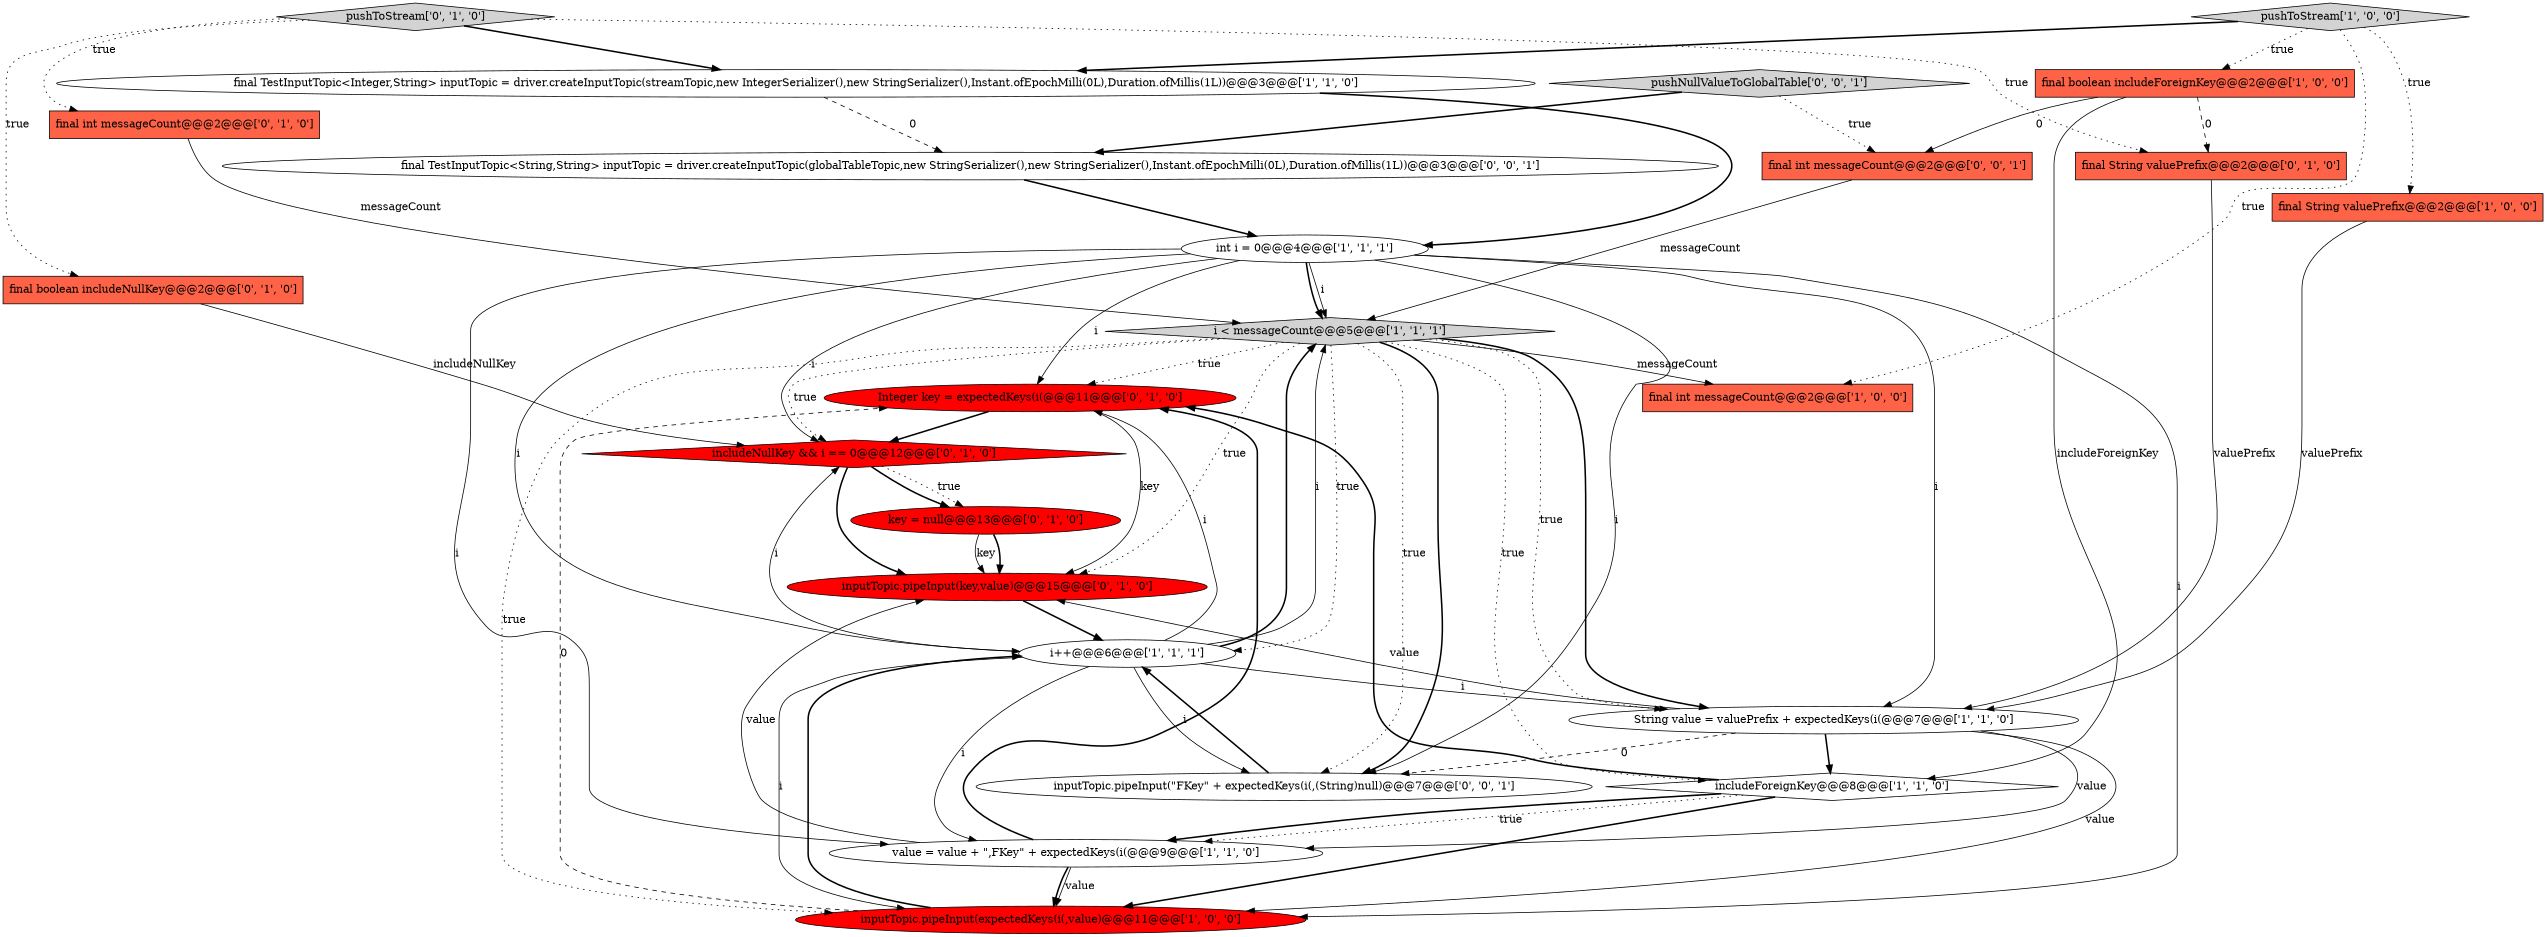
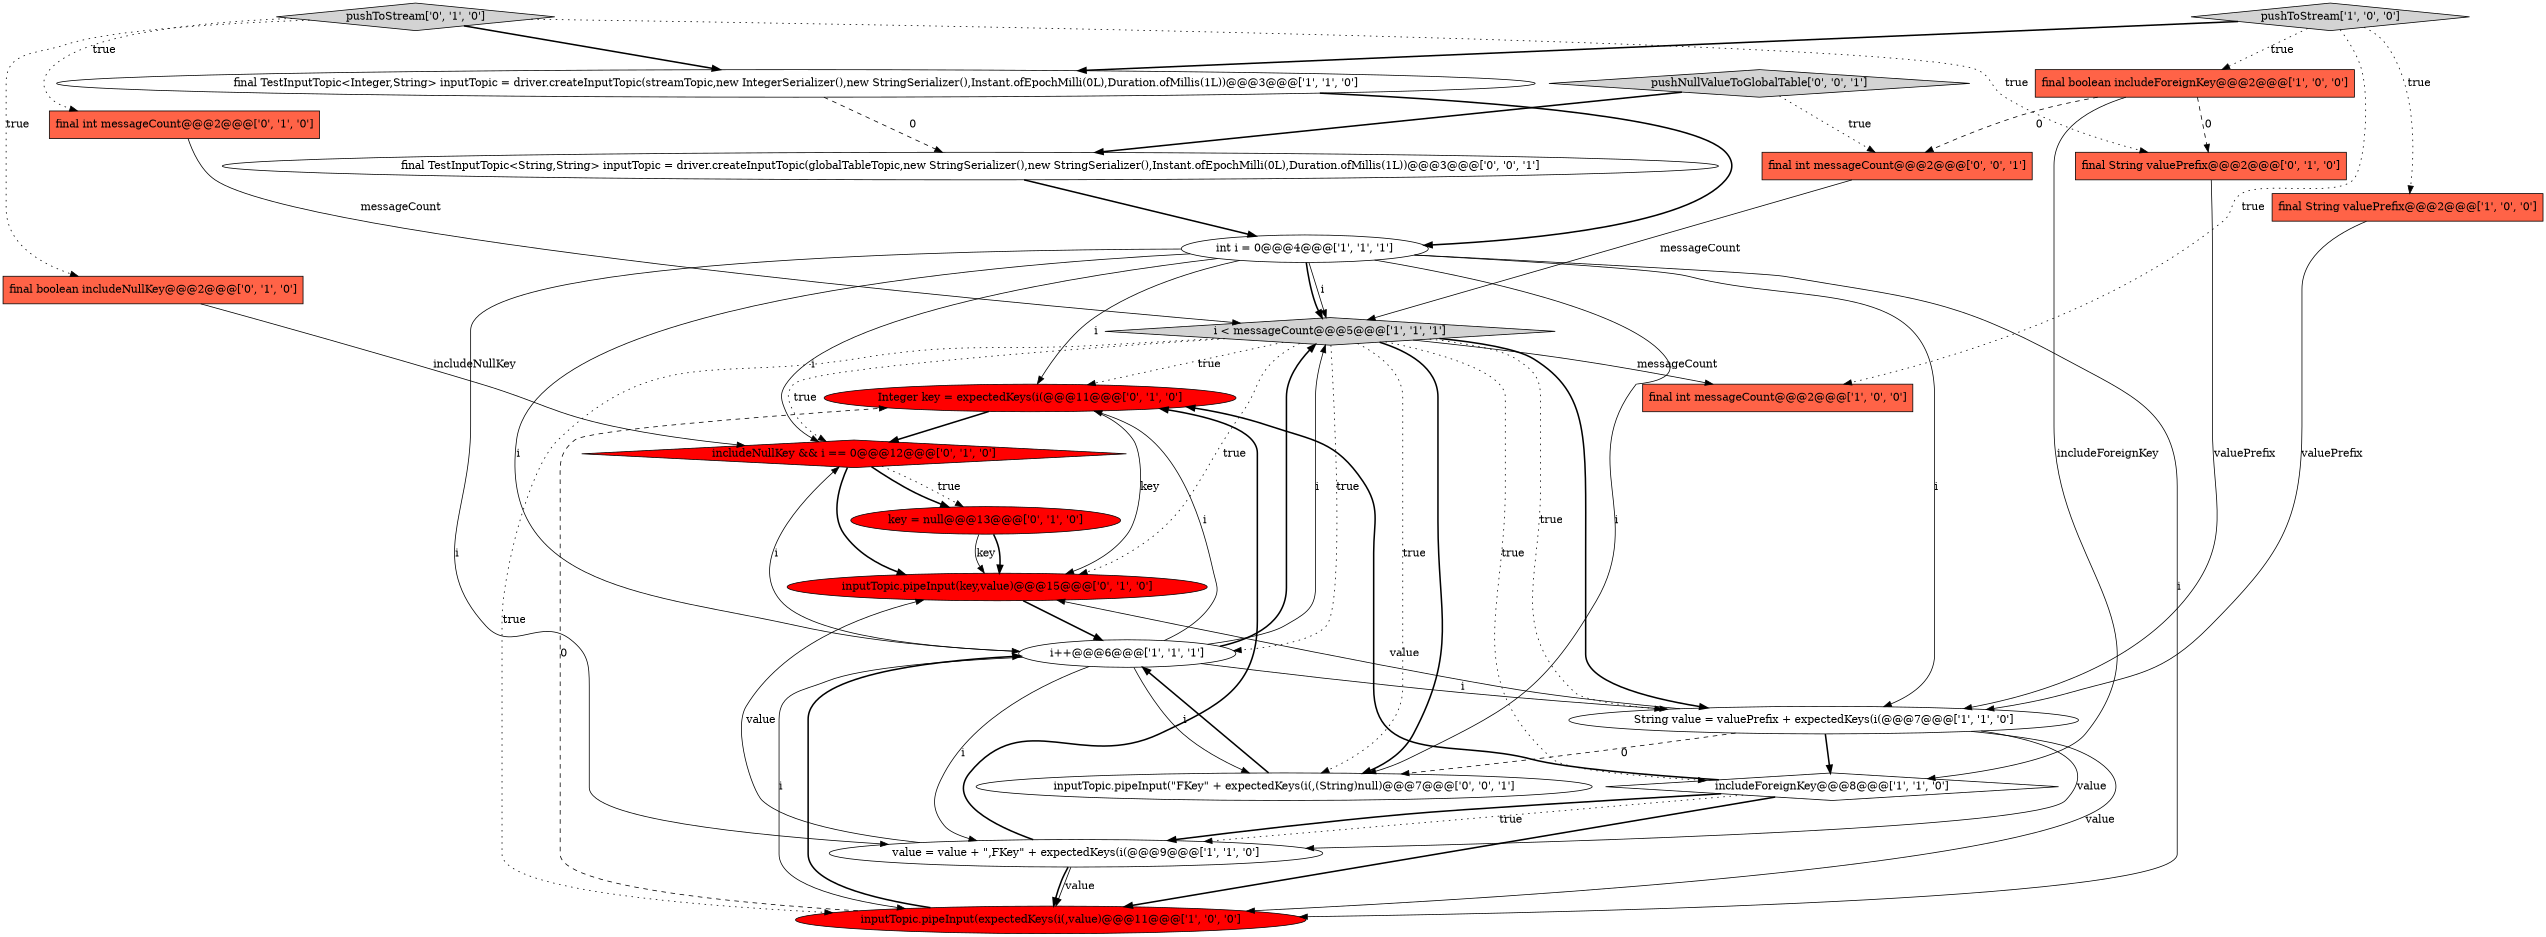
(2013, 118) -> (2013, 118)
